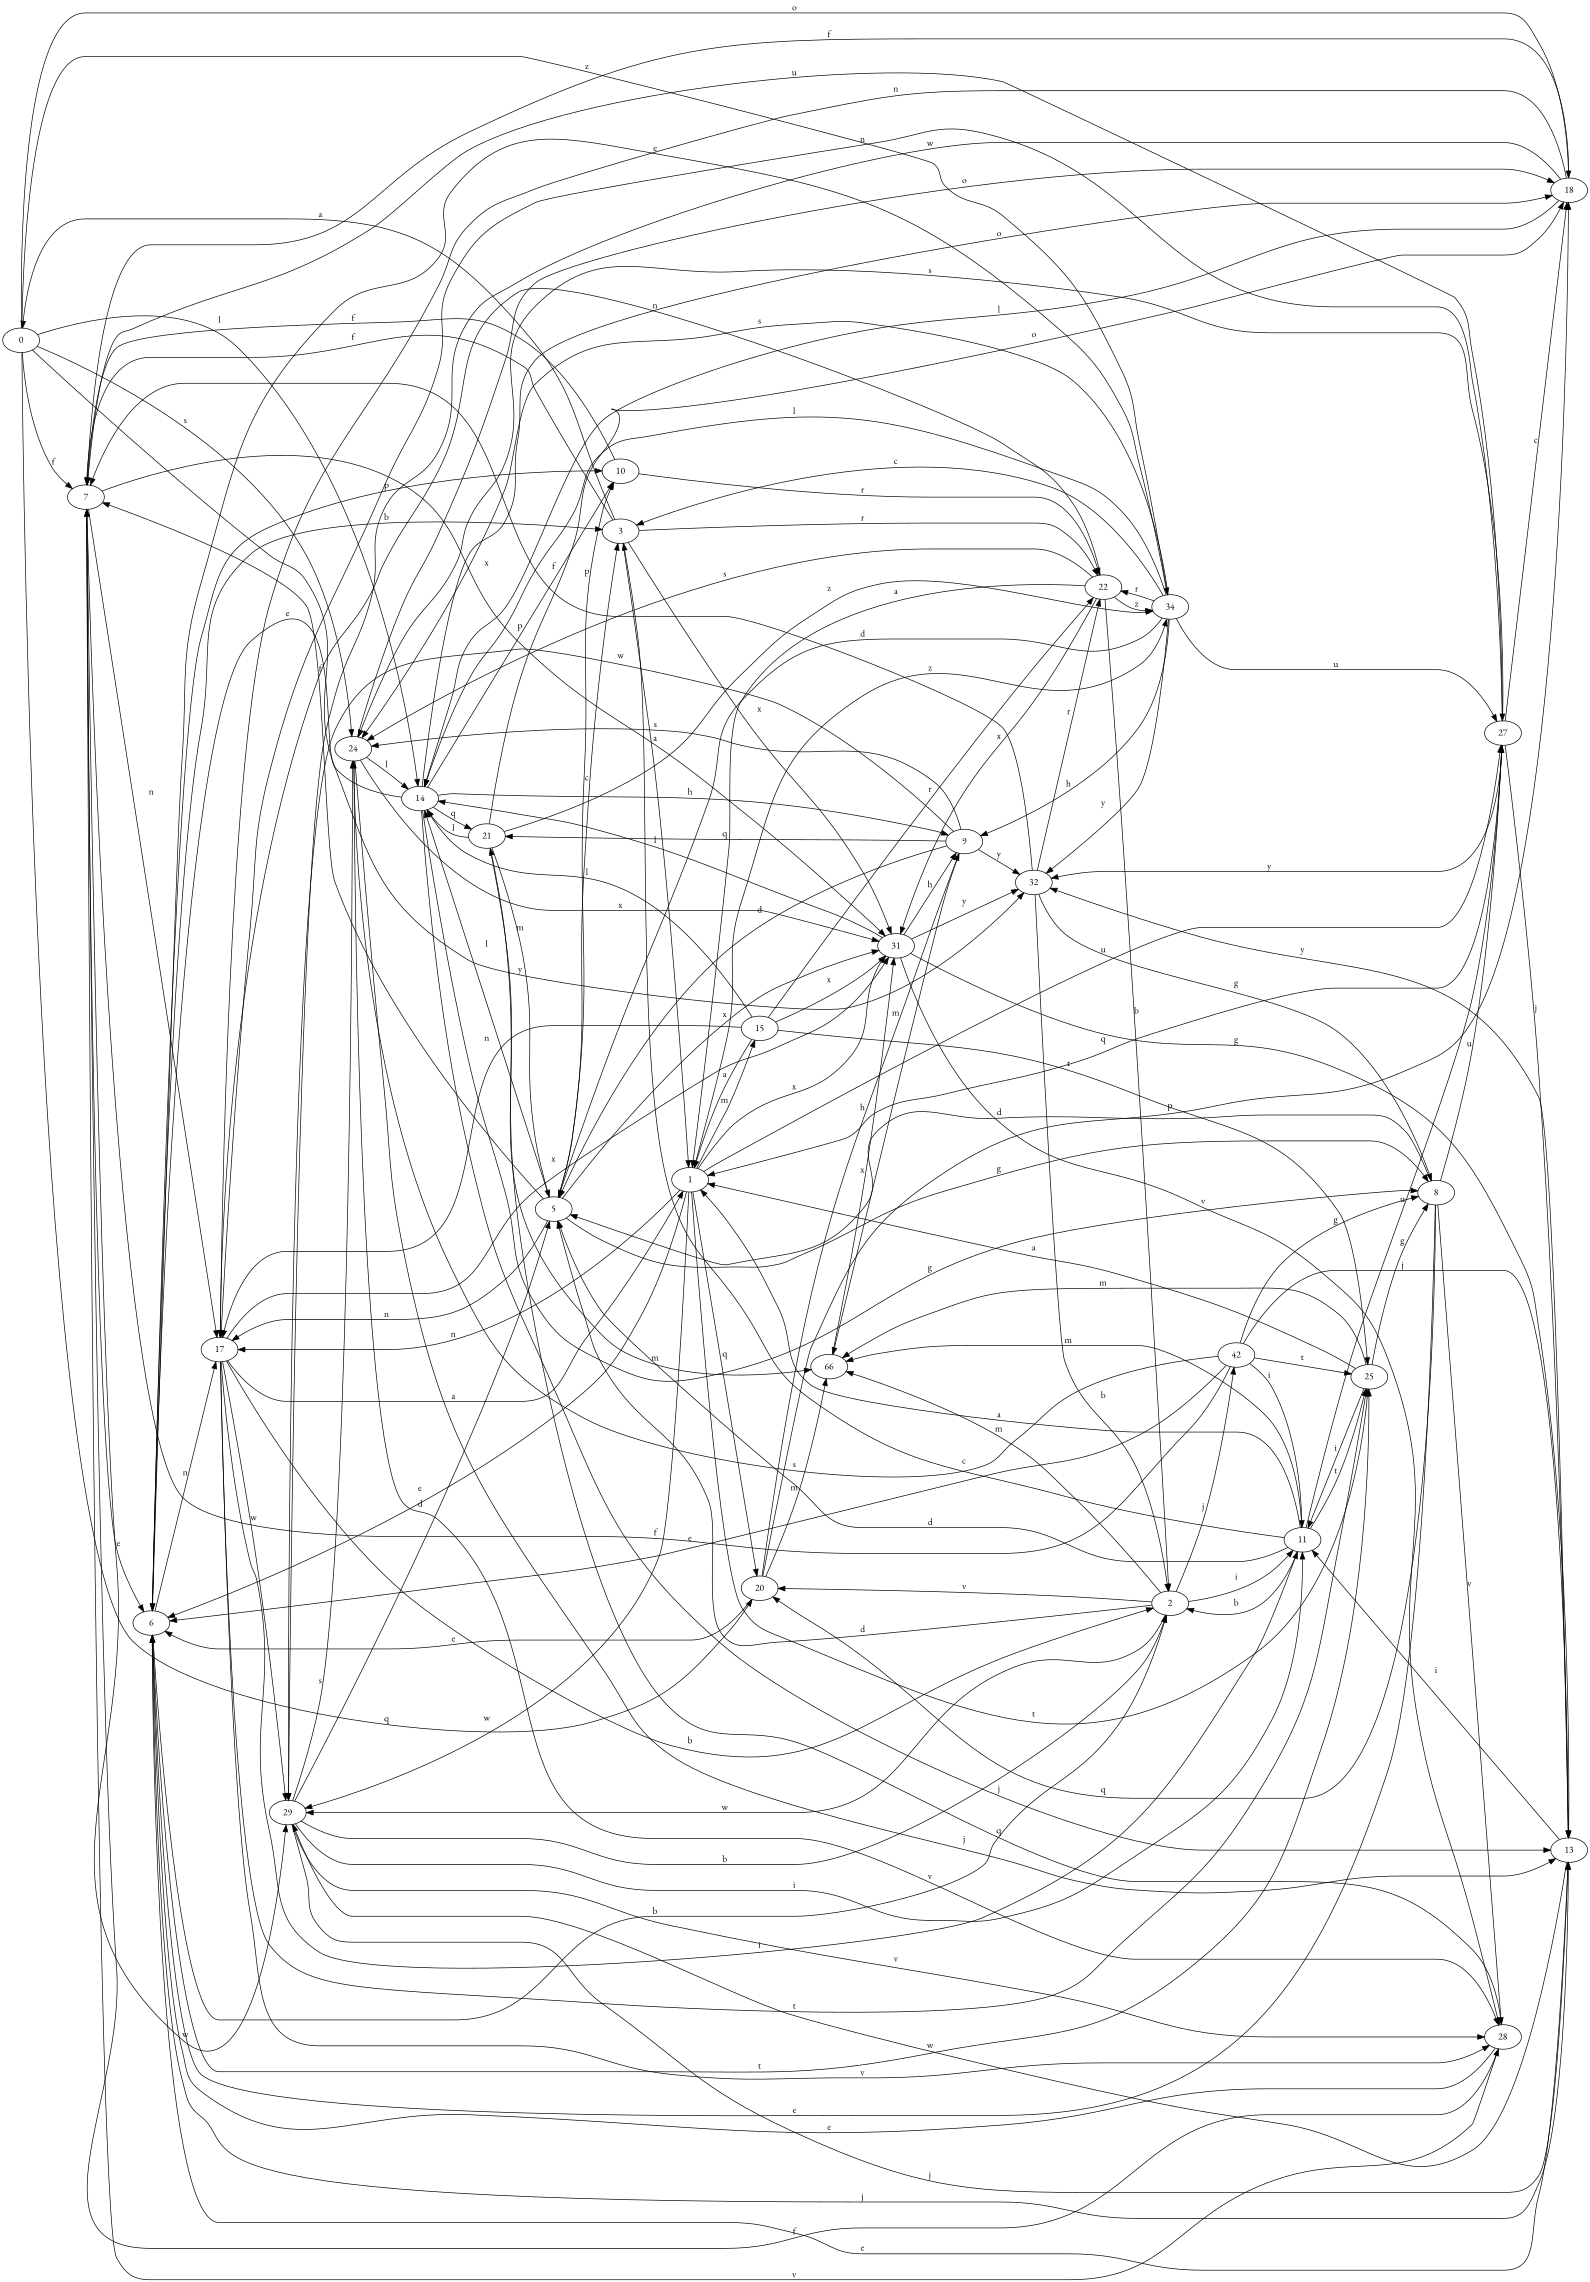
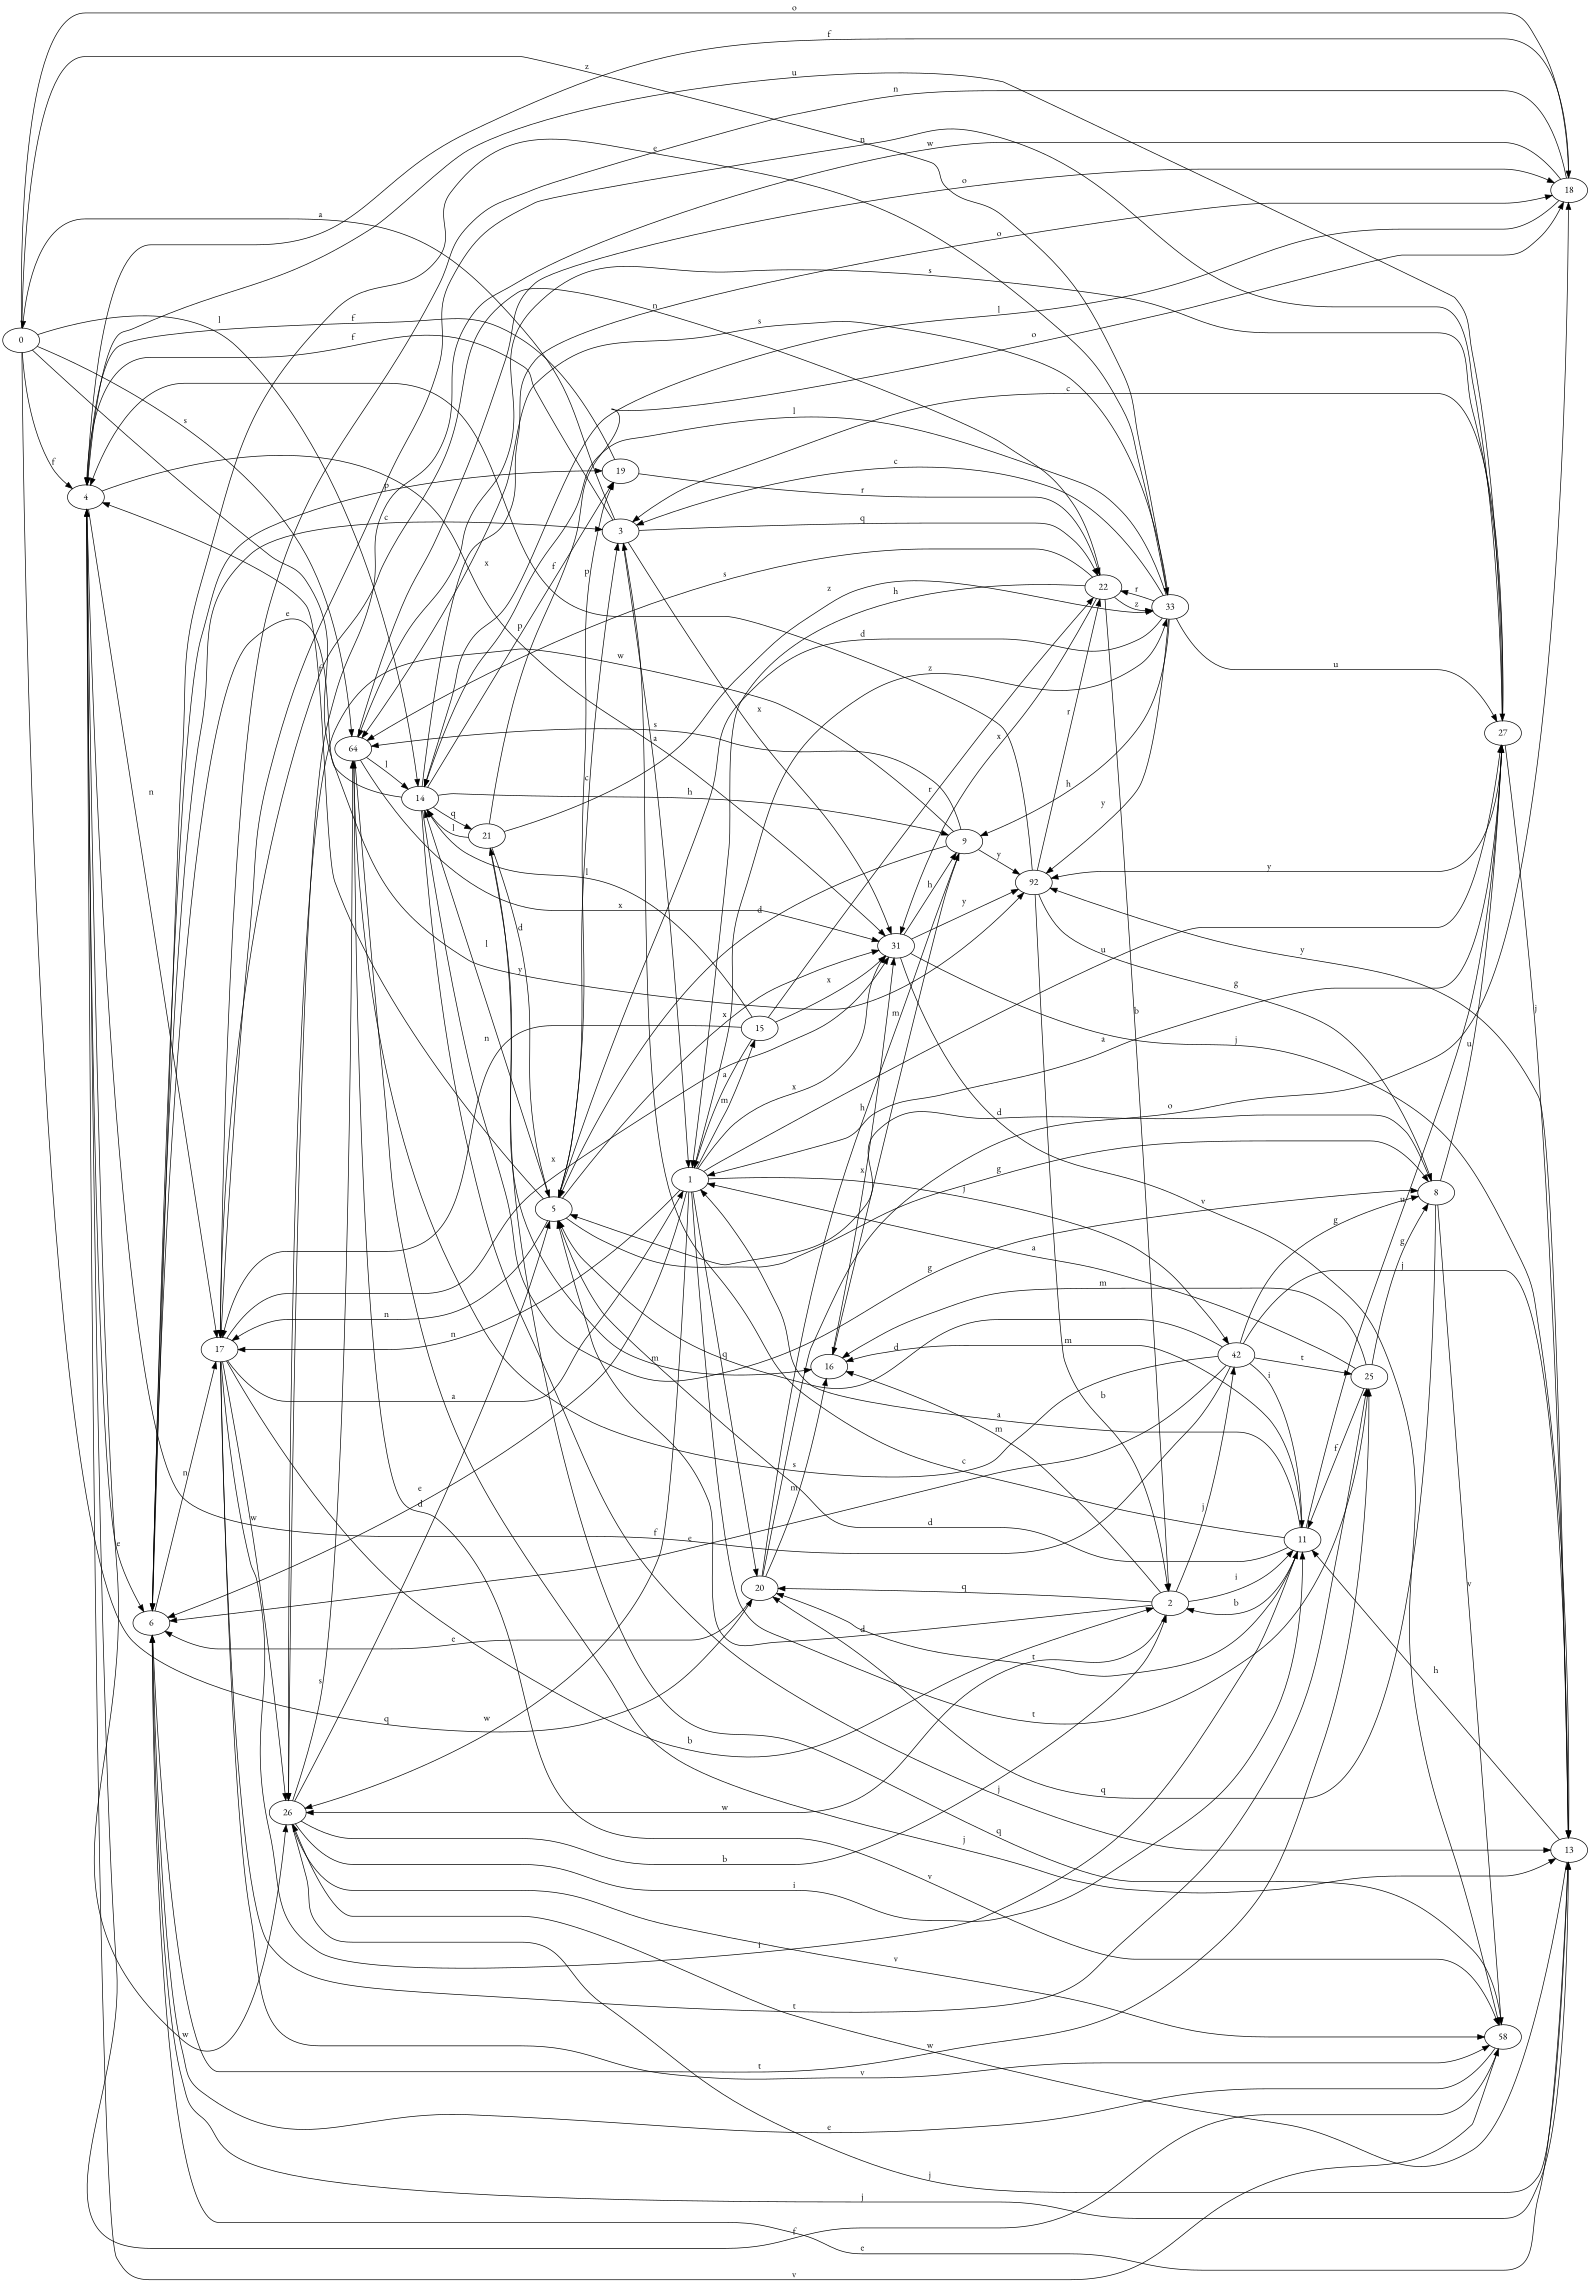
(1536, 465) -> (1200, 393)
(621, 471) -> (621, 471)
(86, 497) -> (86, 497)
(387, 517) -> (387, 517)
(863, 518) -> (863, 518)
(896, 592) -> (896, 592)
(1170, 607) -> (1170, 607)
(353, 749) -> (353, 749)
(740, 840) -> none
(669, 852) -> none
(1034, 882) -> (1034, 882)
(520, 928) -> (520, 928)
(1103, 1039) -> (1103, 1039)
(1236, 1040) -> (1236, 1040)
(1147, 1099) -> none
(1170, 1106) -> (1170, 1106)
none -> (989, 1202)
(829, 1367) -> (829, 1367)
none -> (891, 1370)
(1336, 1448) -> (1336, 1448)
(1343, 1465) -> (1061, 1670)
(964, 1587) -> (964, 1587)
(1436, 1670) -> (1436, 1670)
(288, 1813) -> (288, 1813)
(534, 1988) -> none
(1503, 2037) -> (1503, 2037)
(948, 2115) -> none
